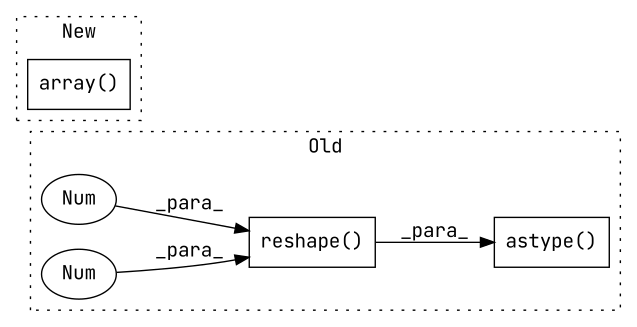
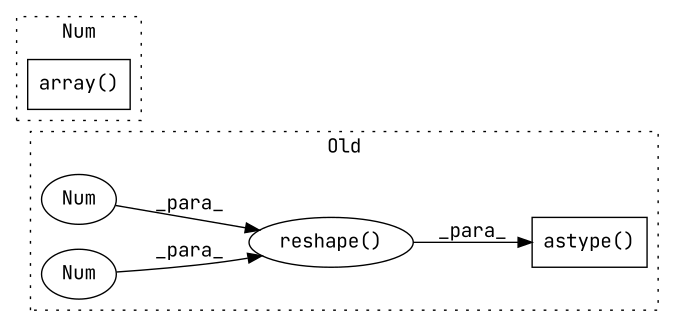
(79, 33) -> (79, 33)
(312, 242) -> (331, 242)
